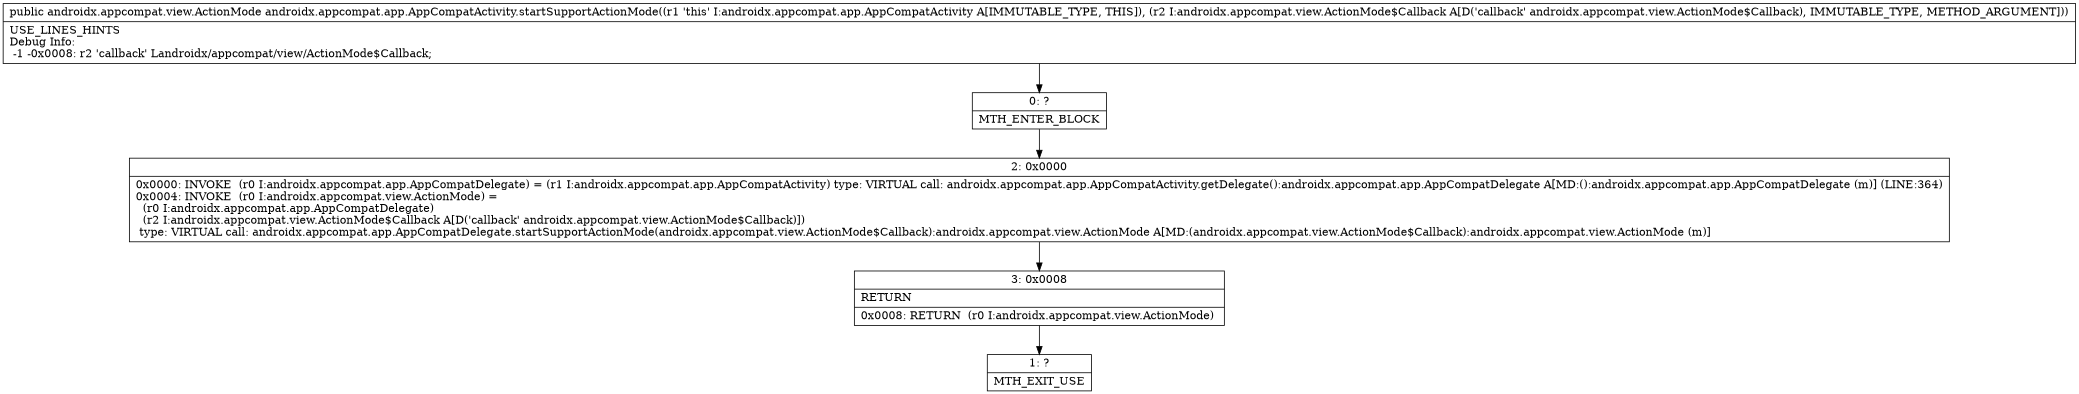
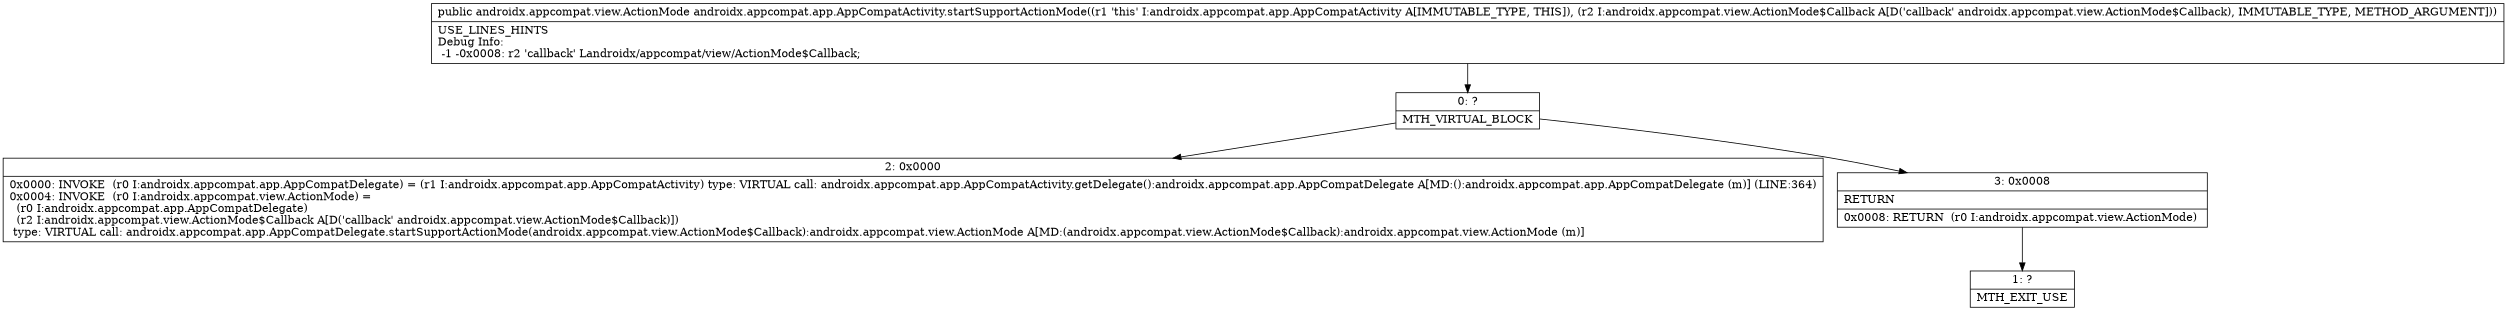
(1039, 120) -> (1468, 120)
(1039, 252) -> (1720, 141)
